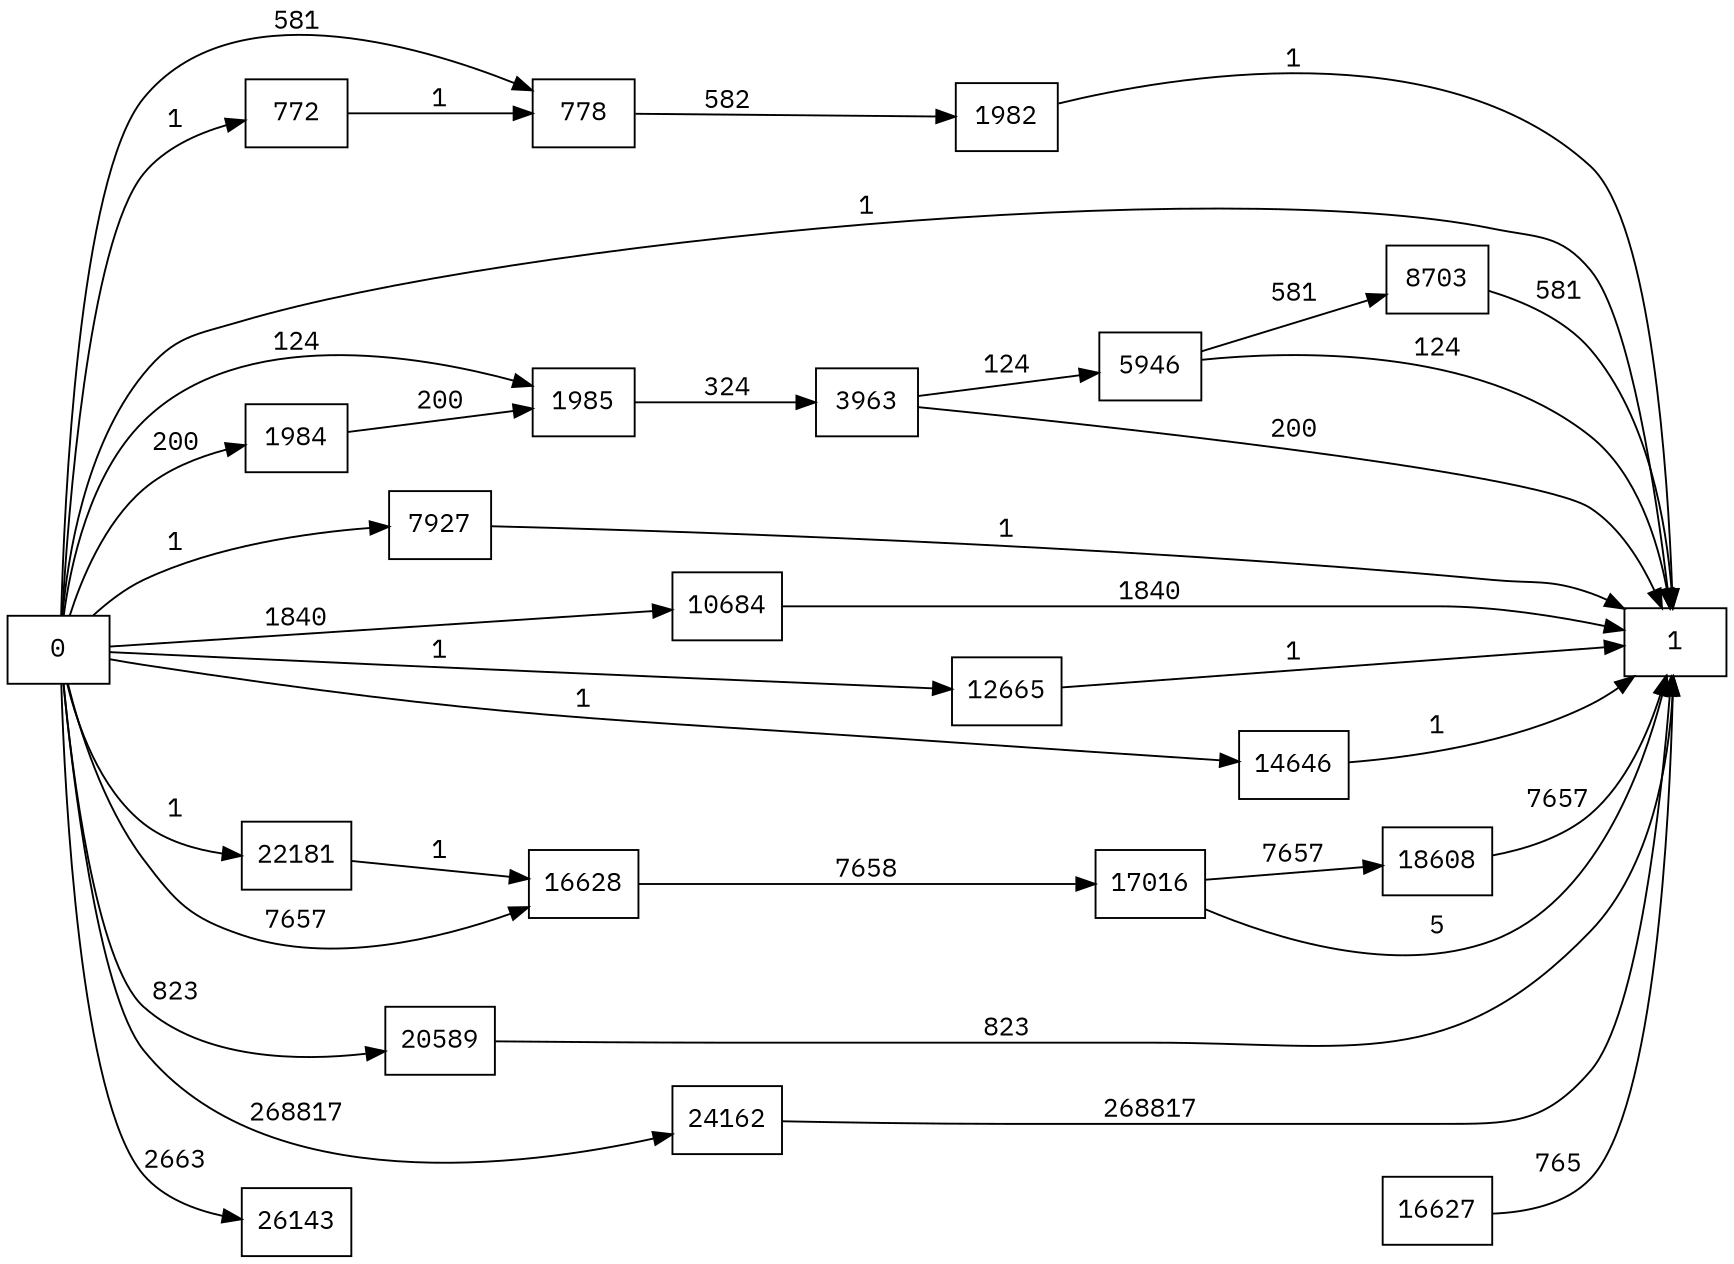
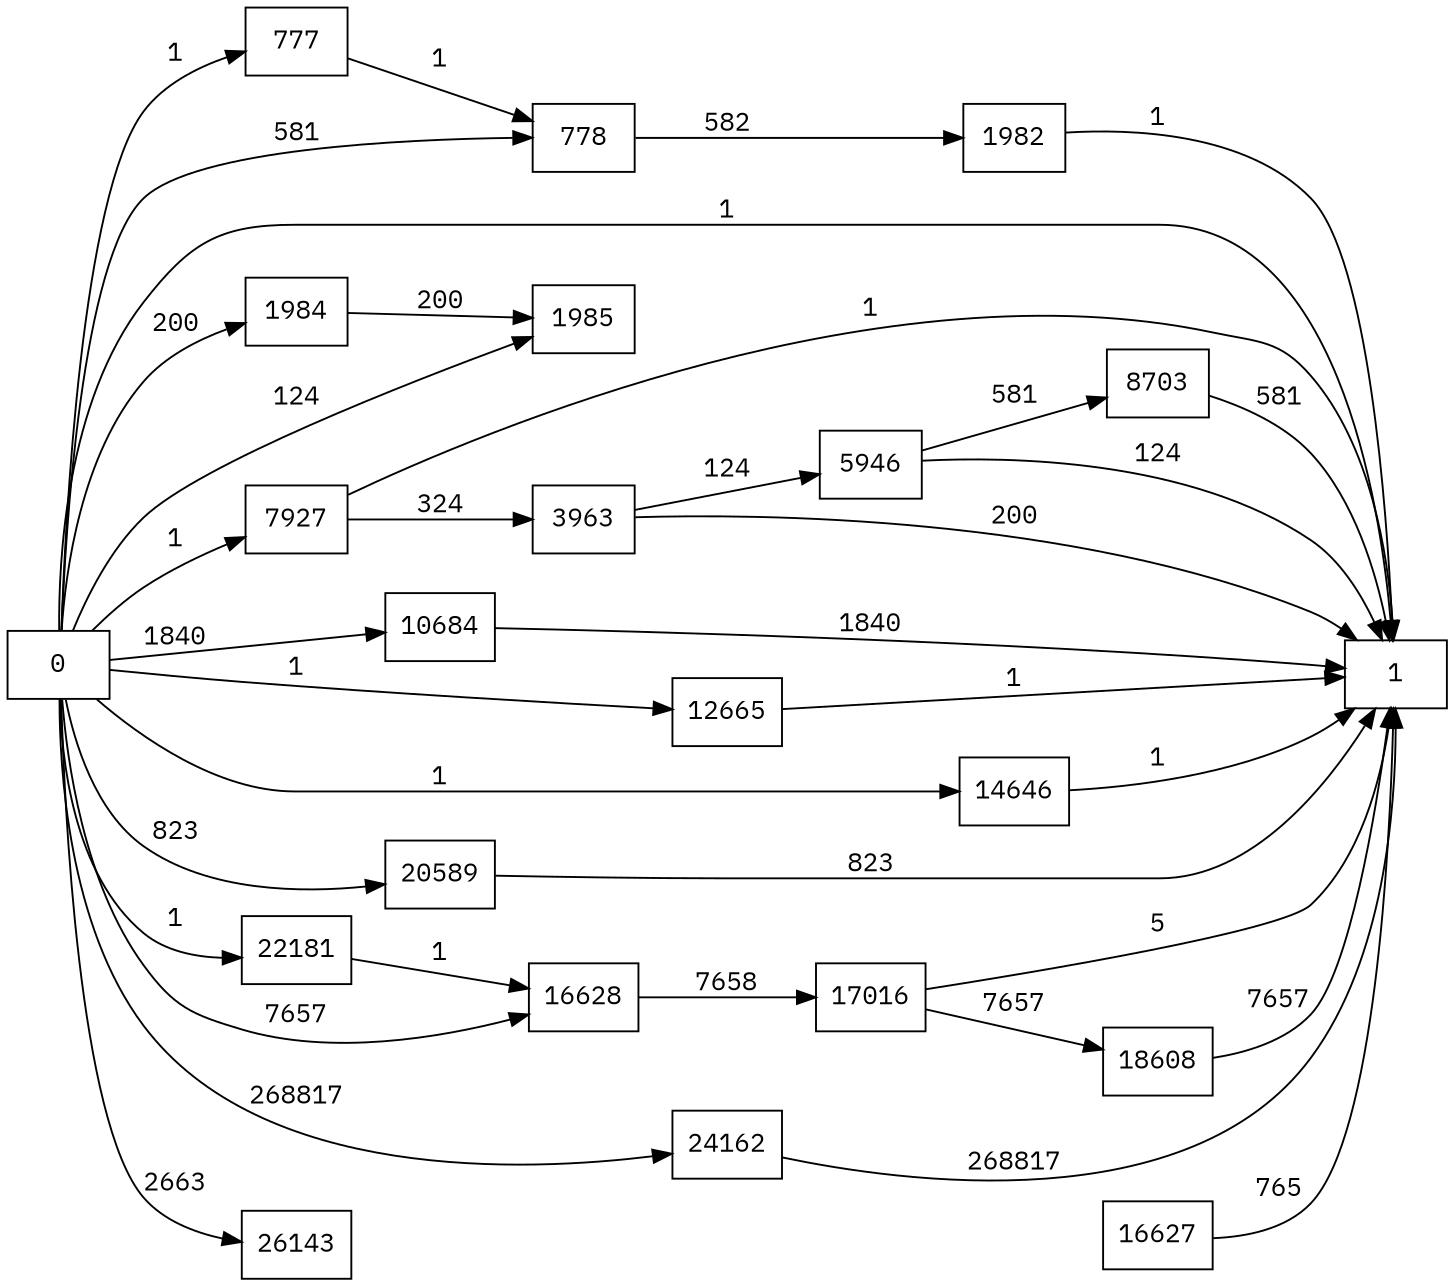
(297, 113) -> (297, 42)
(716, 402) -> (430, 519)
